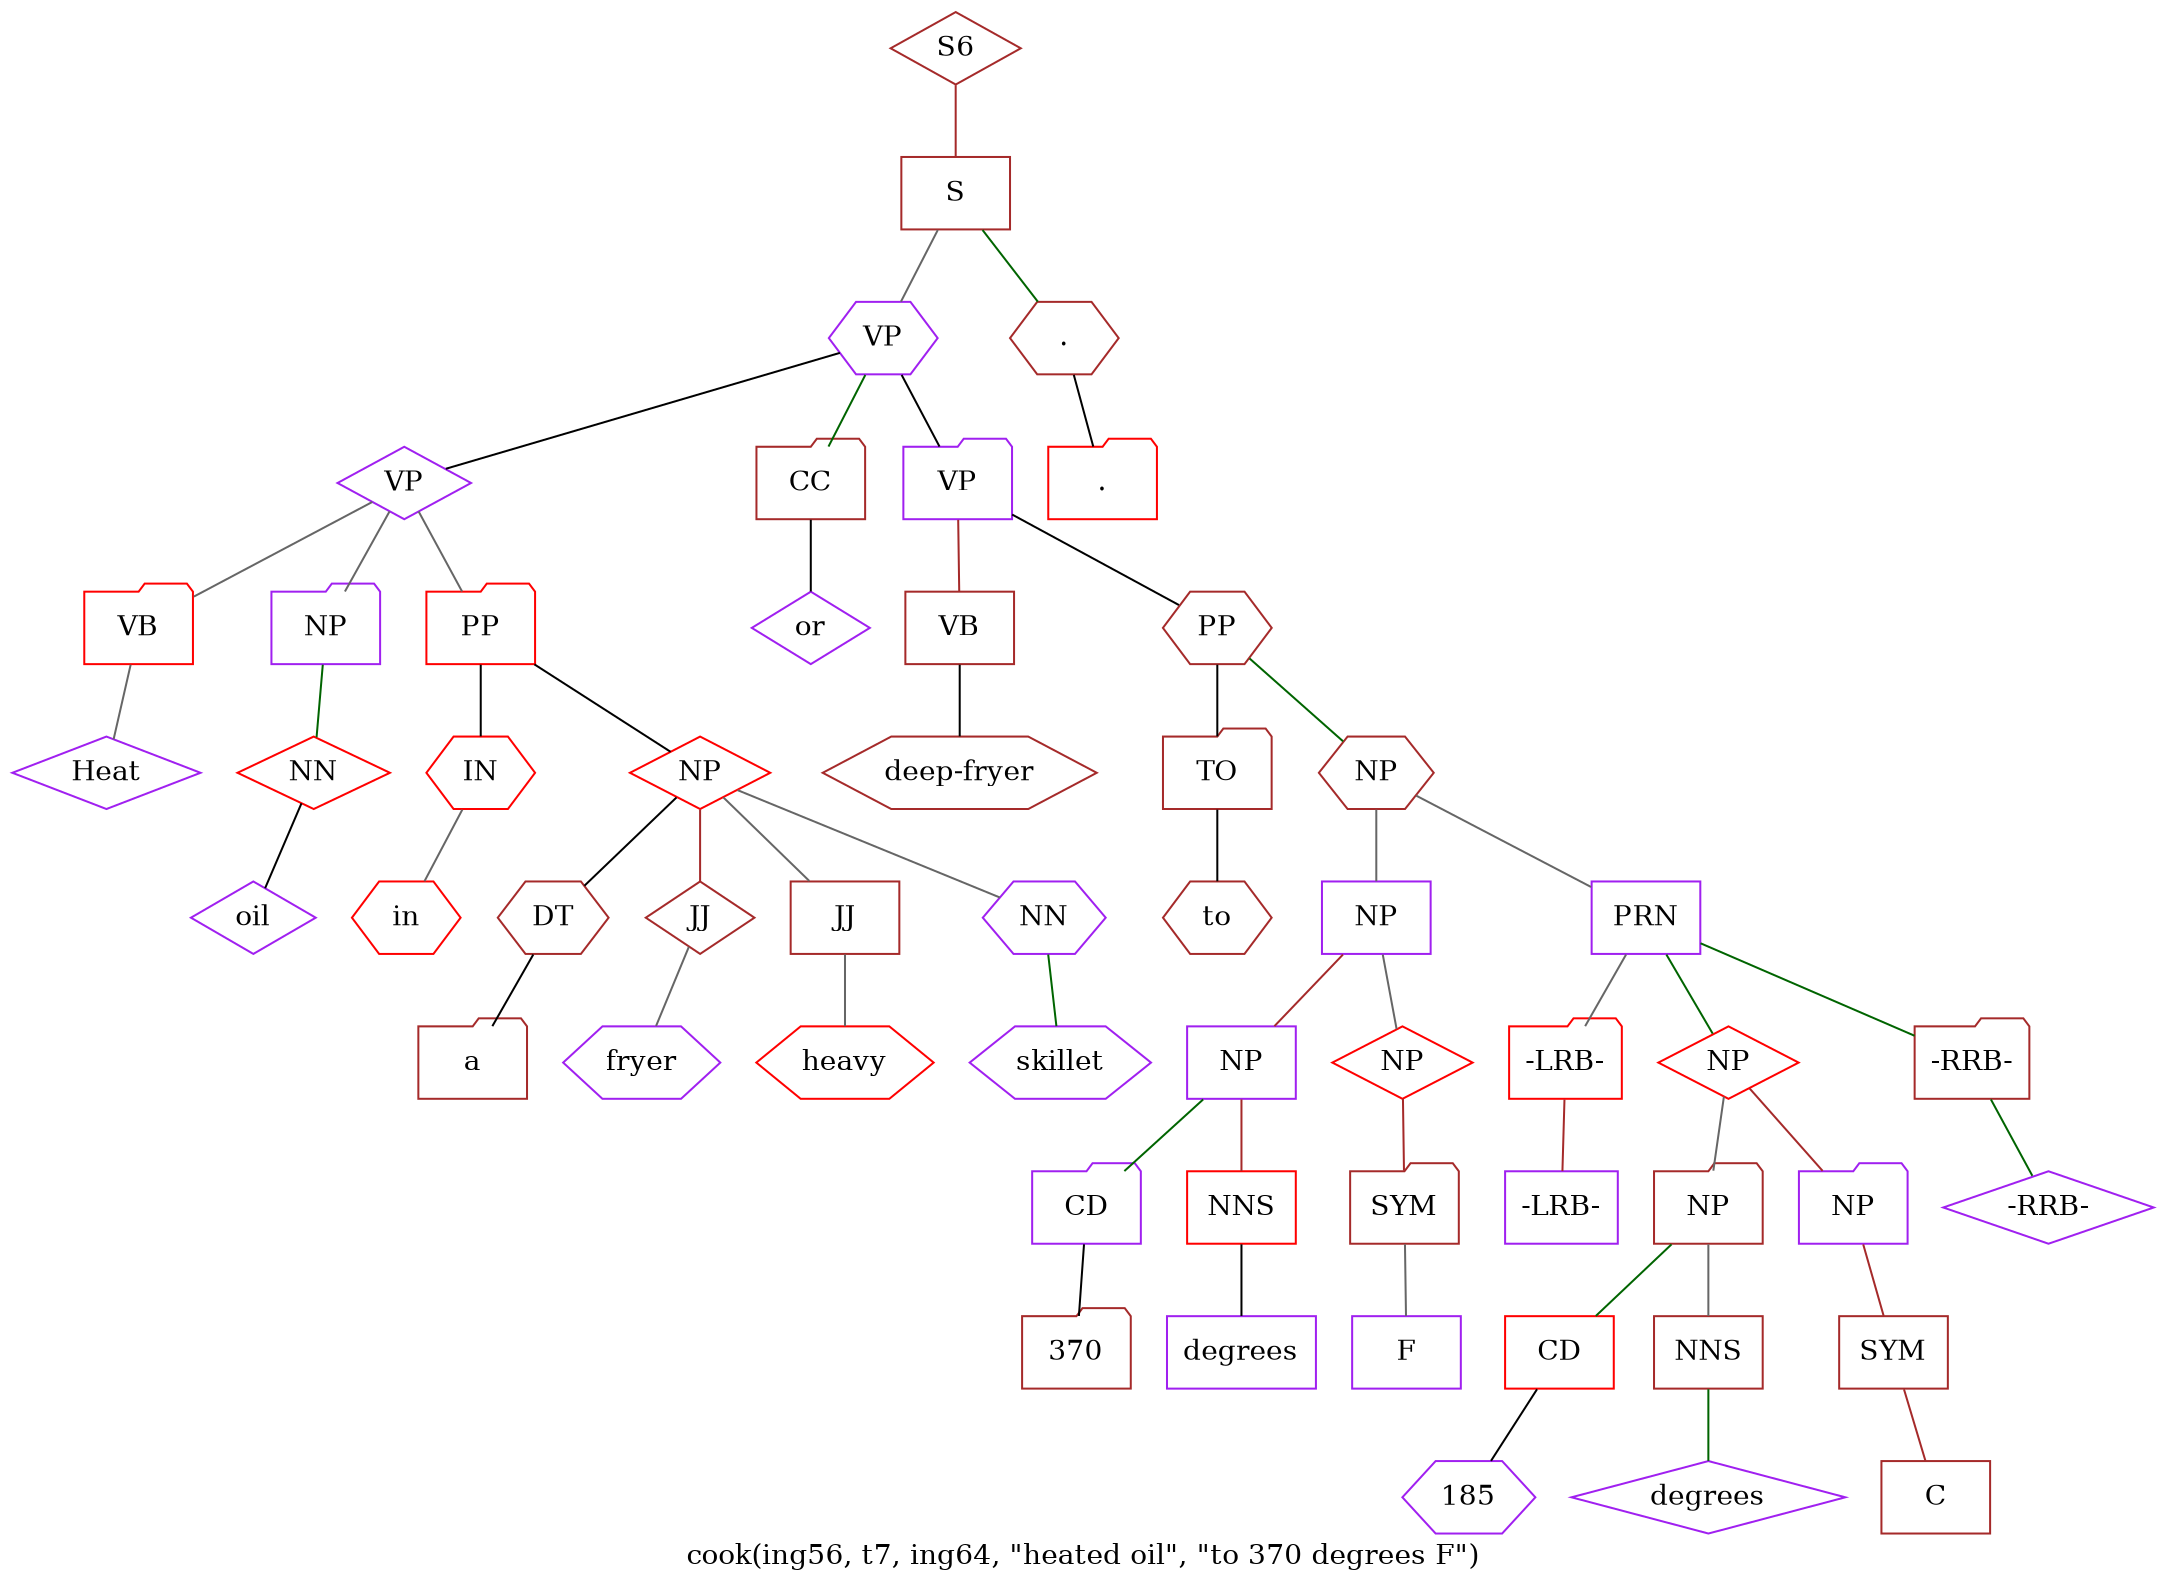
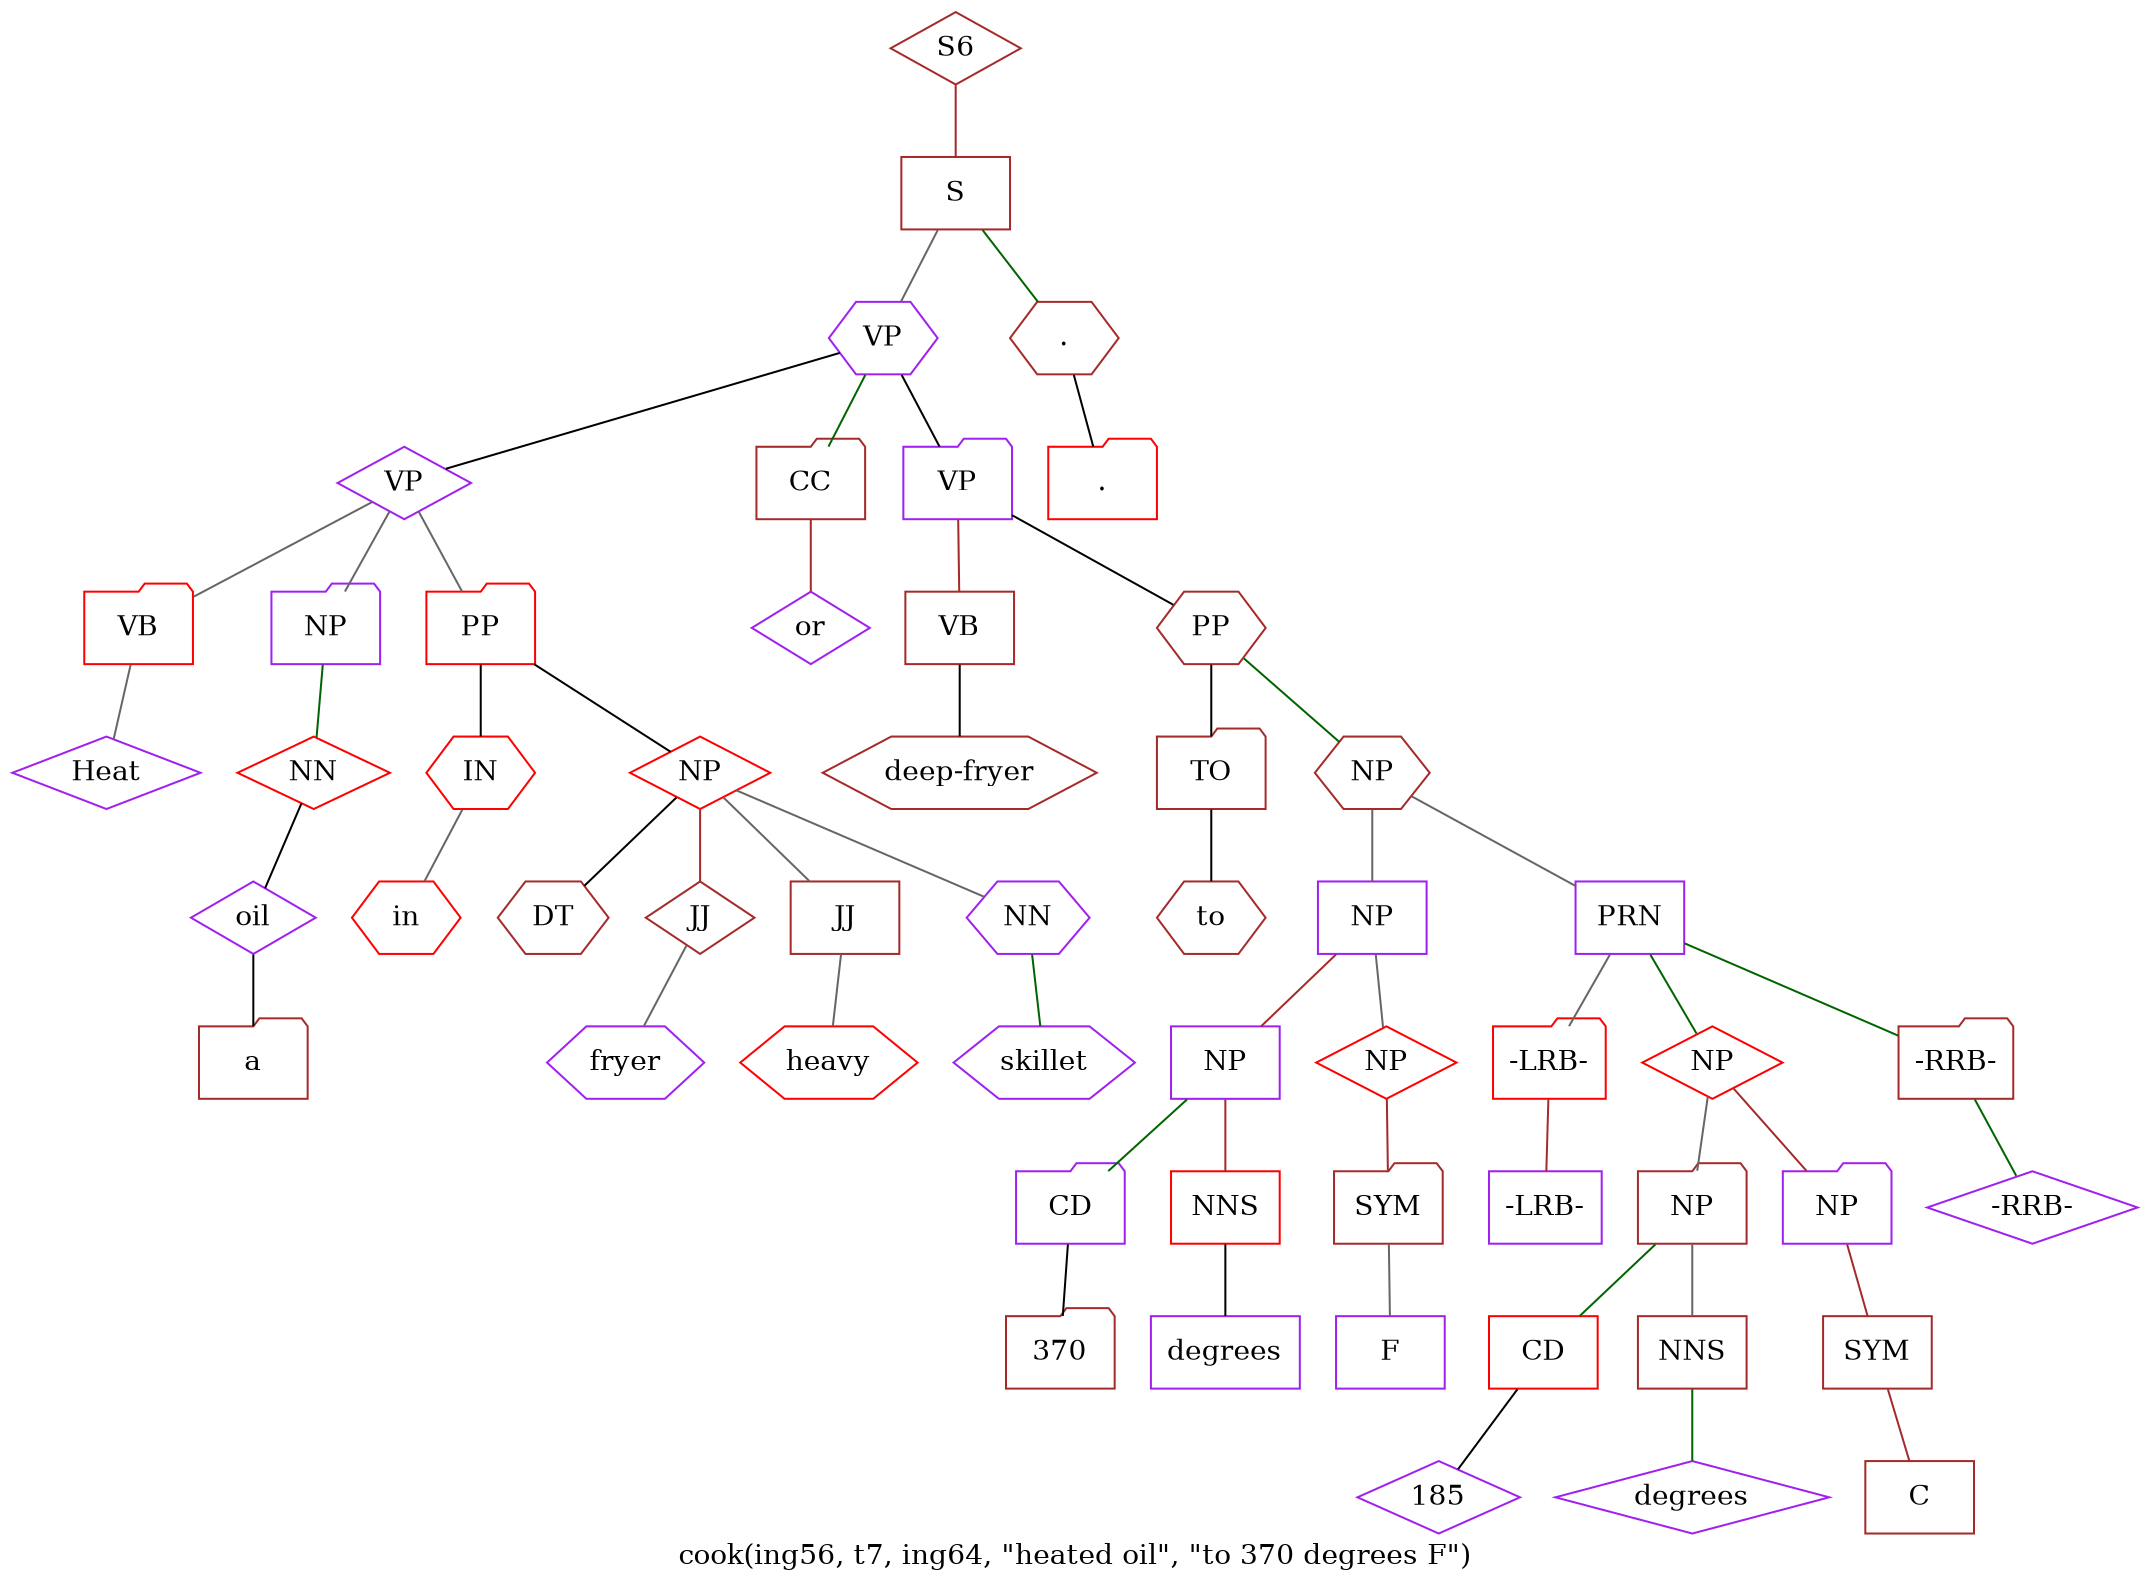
(811, 556) -> (811, 556)
(513, 990) -> (253, 990)
(1469, 1497) -> (1439, 1497)
